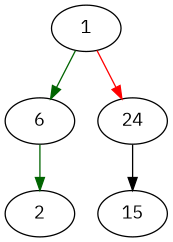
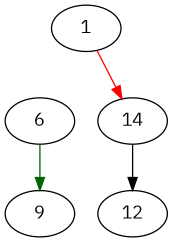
(66, 69) -> none
(133, 121) -> (133, 121)
(40, 214) -> (40, 214)
(133, 214) -> (133, 214)
